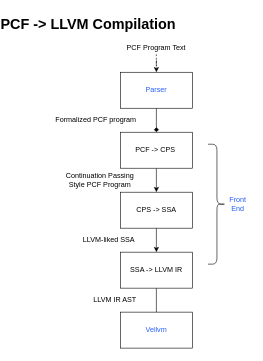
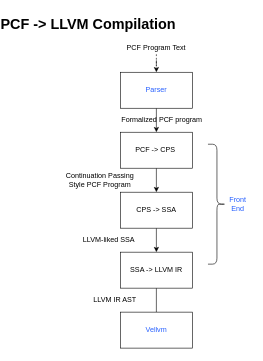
(97, 120) -> (163, 120)
(156, 122) -> (156, 122)
